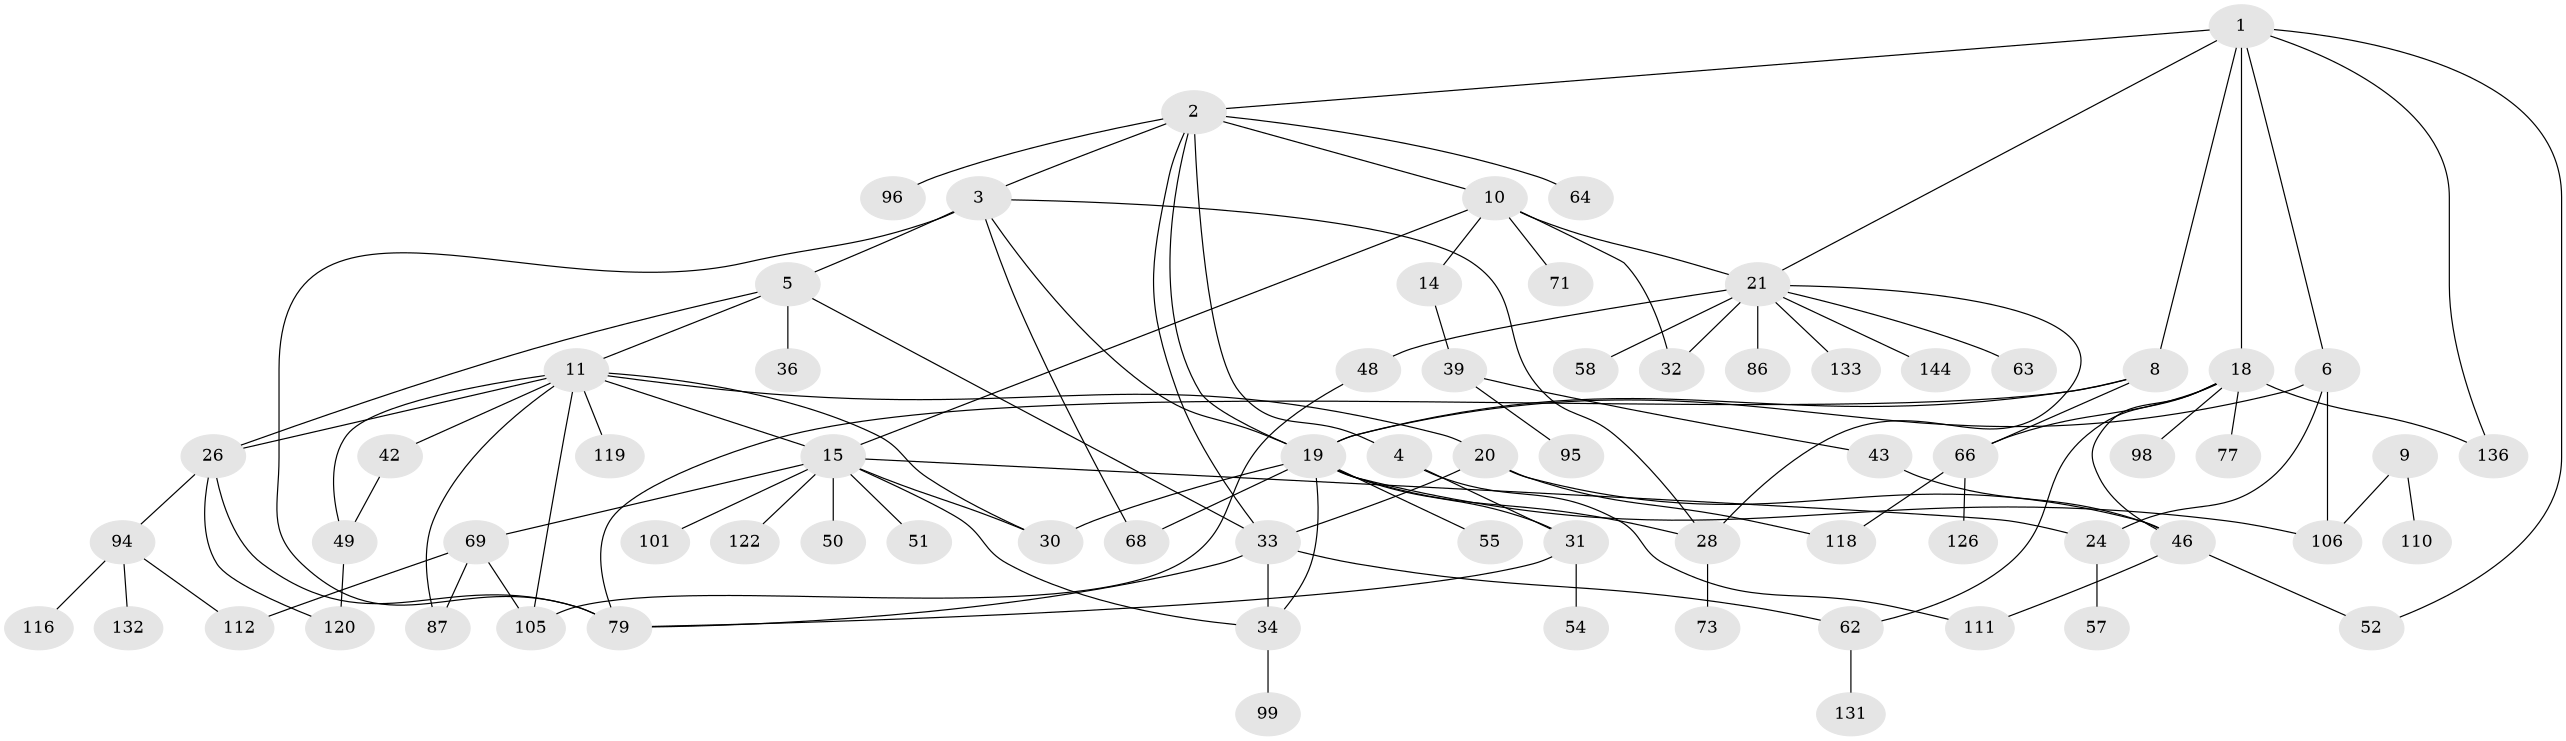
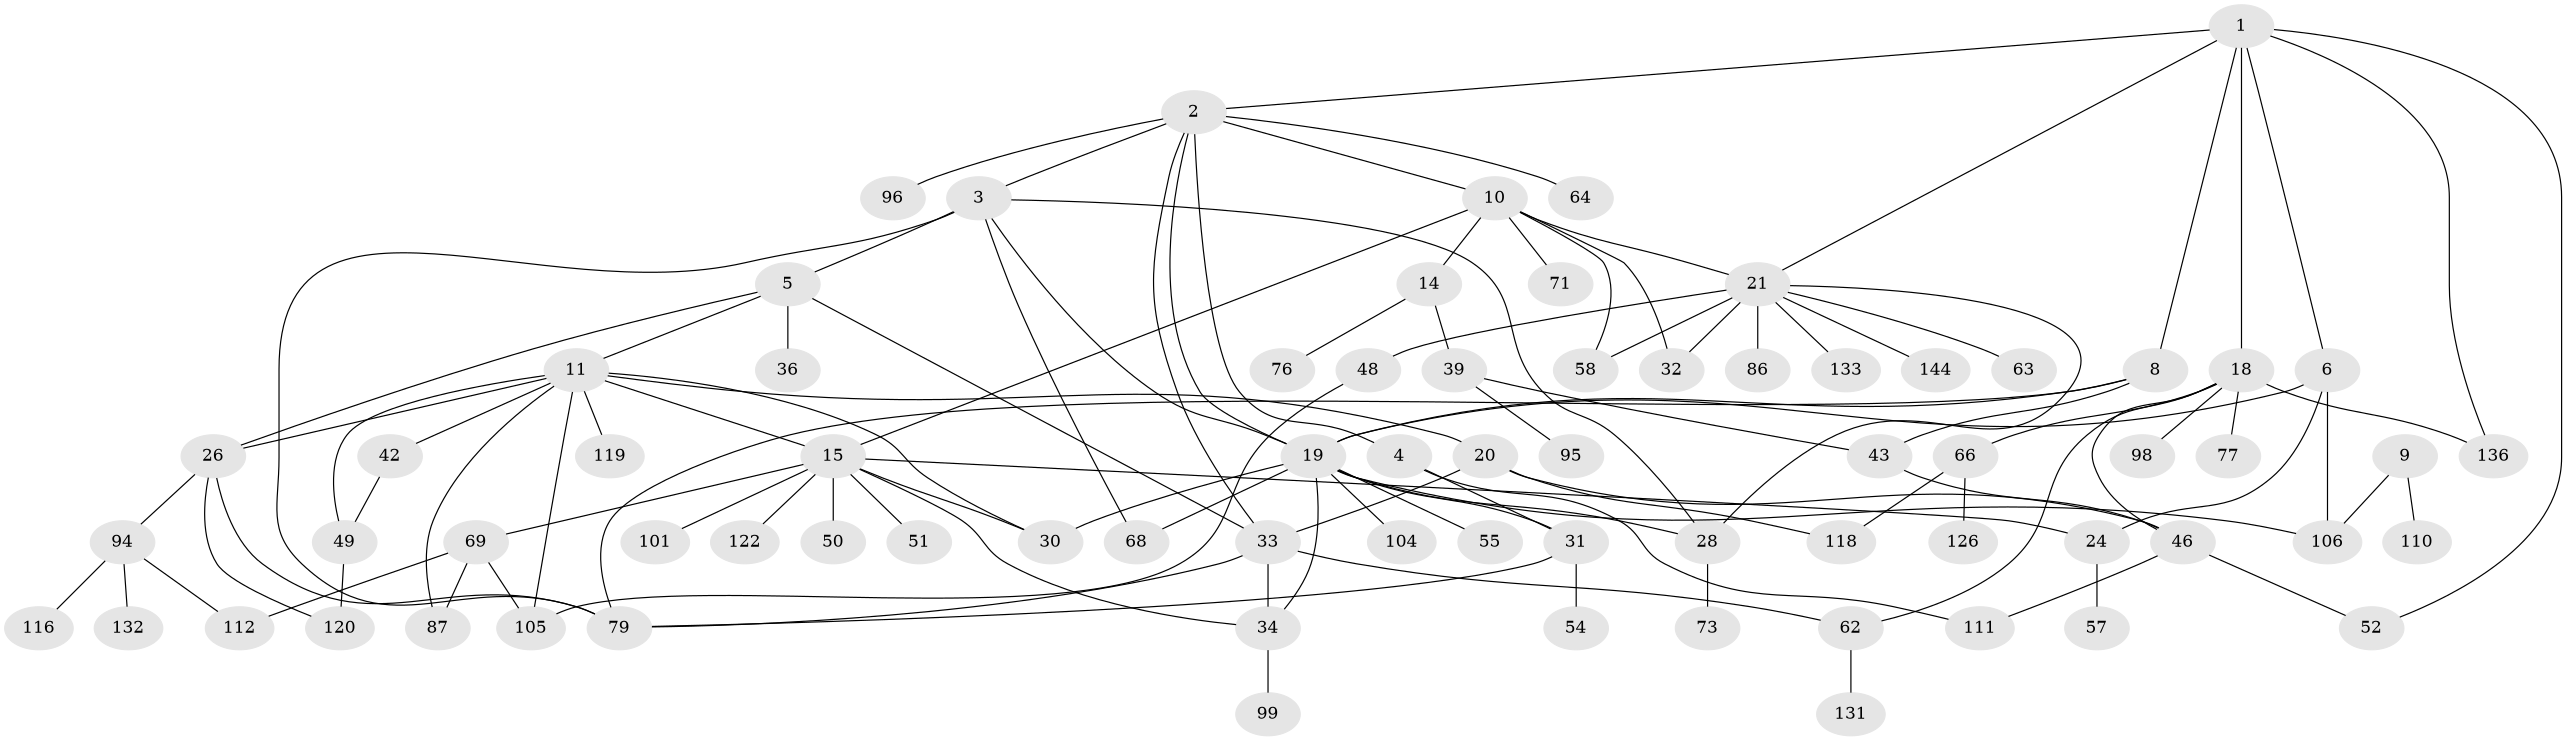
none -> (1601, 260)
none -> (1282, 370)
(2060, 413) -> (2017, 412)
none -> (1402, 542)
